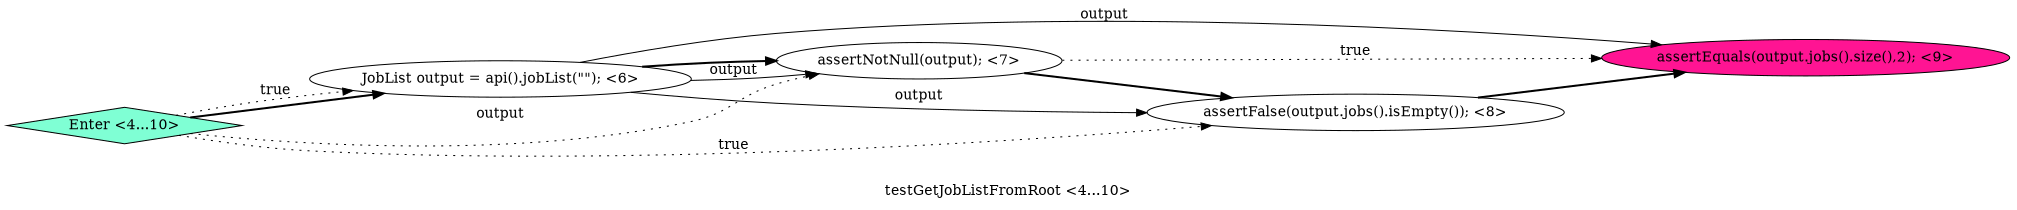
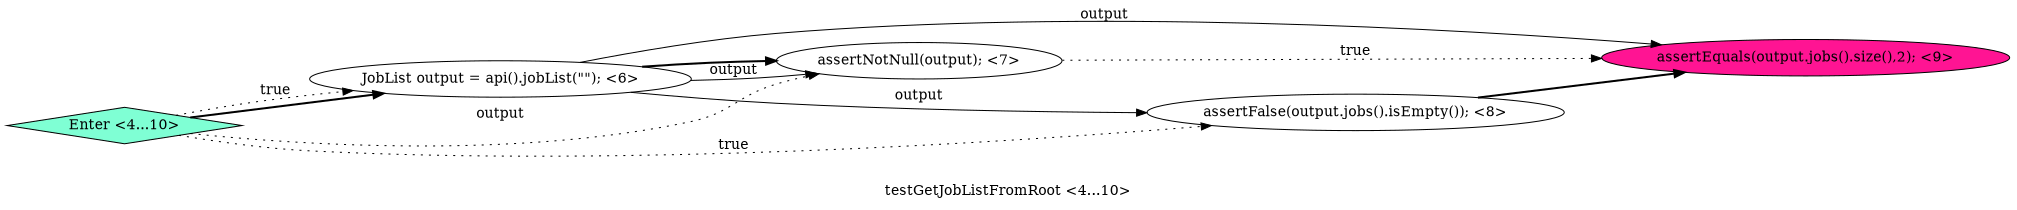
(1123, 85) -> none
